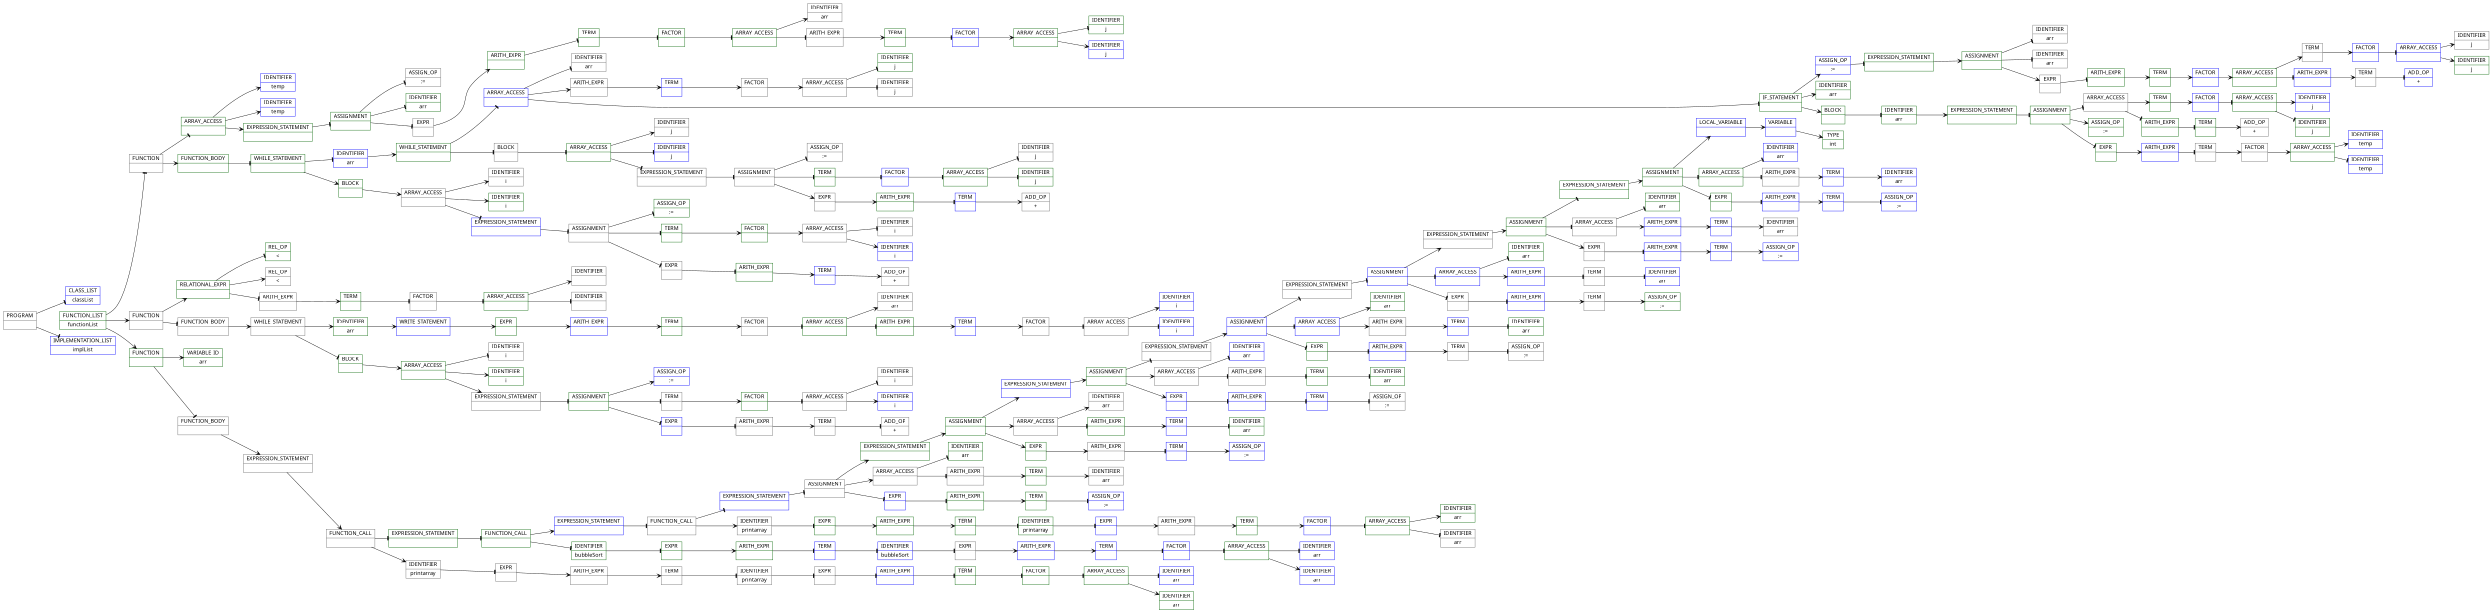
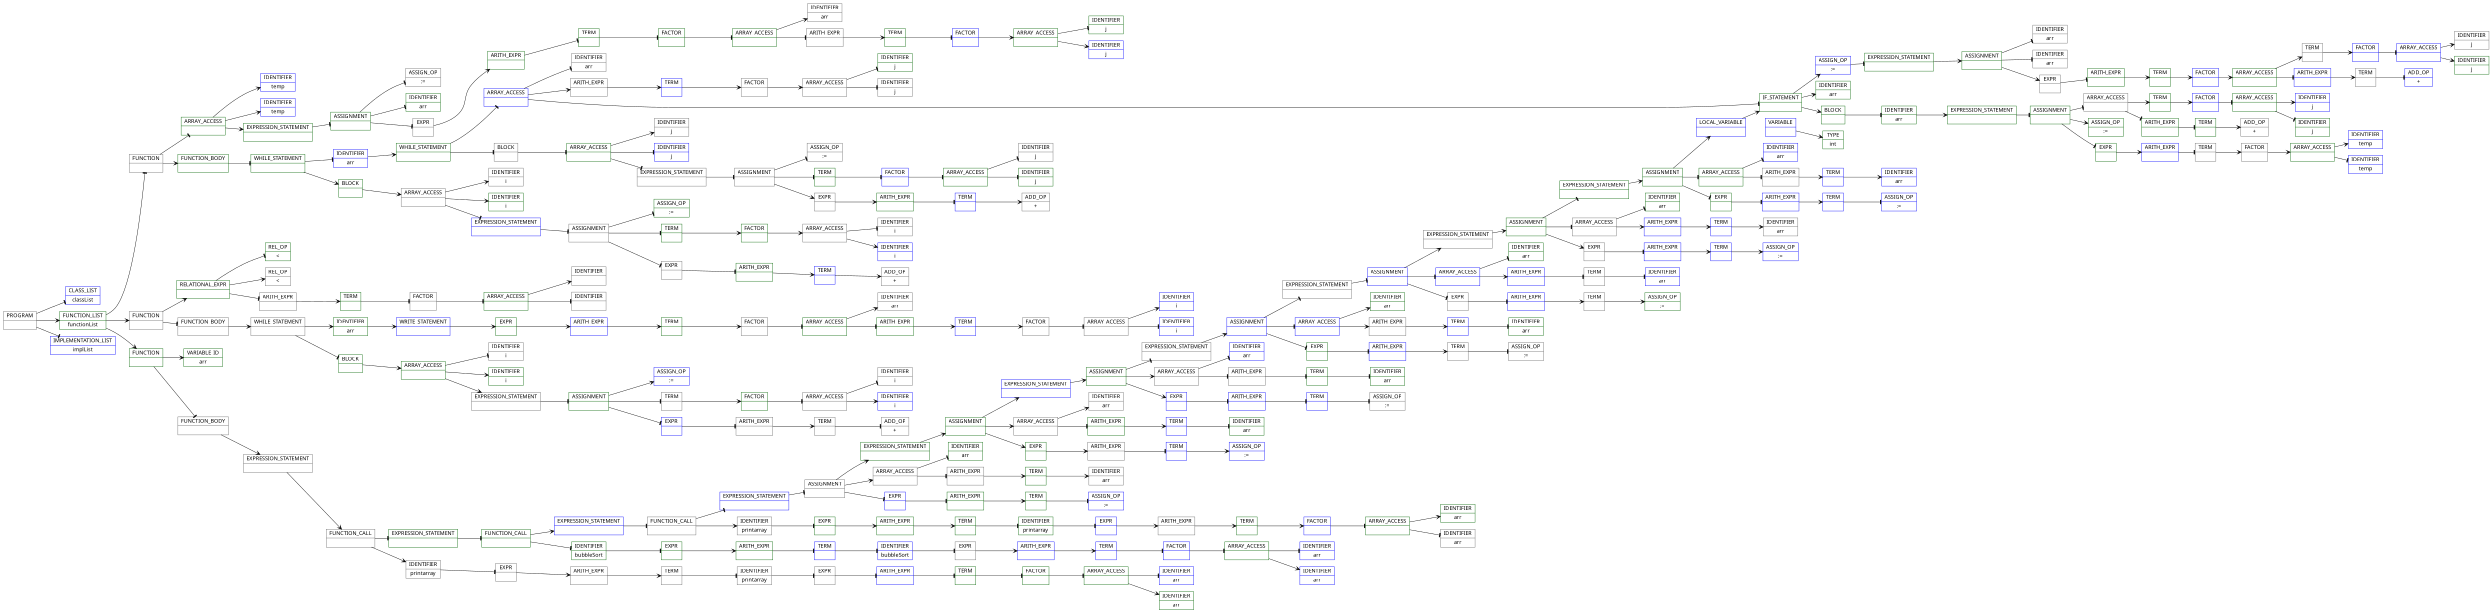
(1754, 127) -> (1749, 116)
none -> (46, 320)
